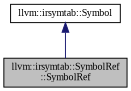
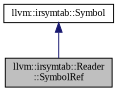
(65, 73) -> (59, 73)
